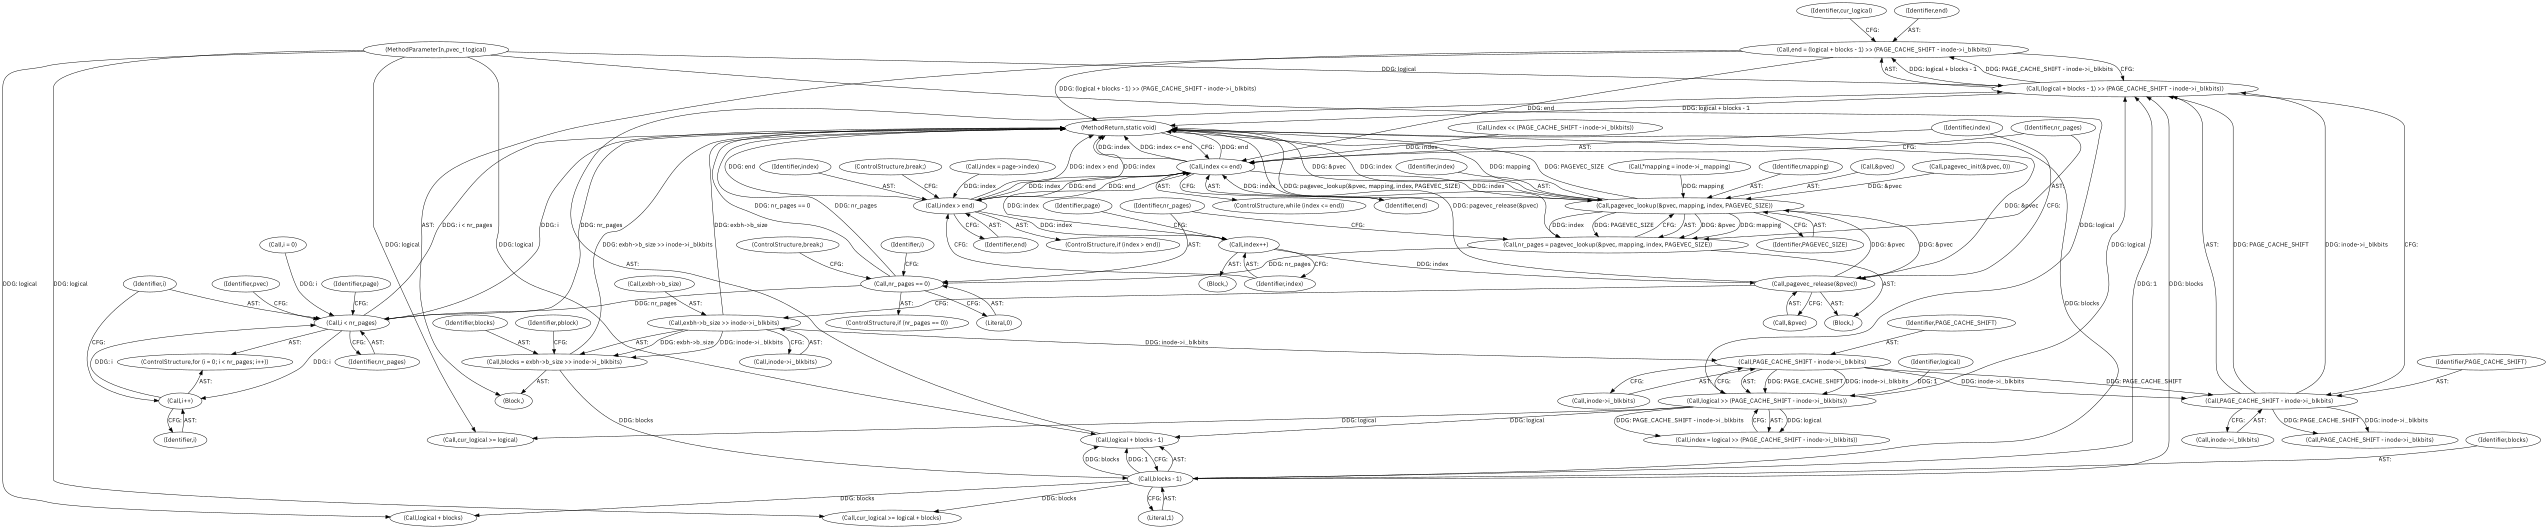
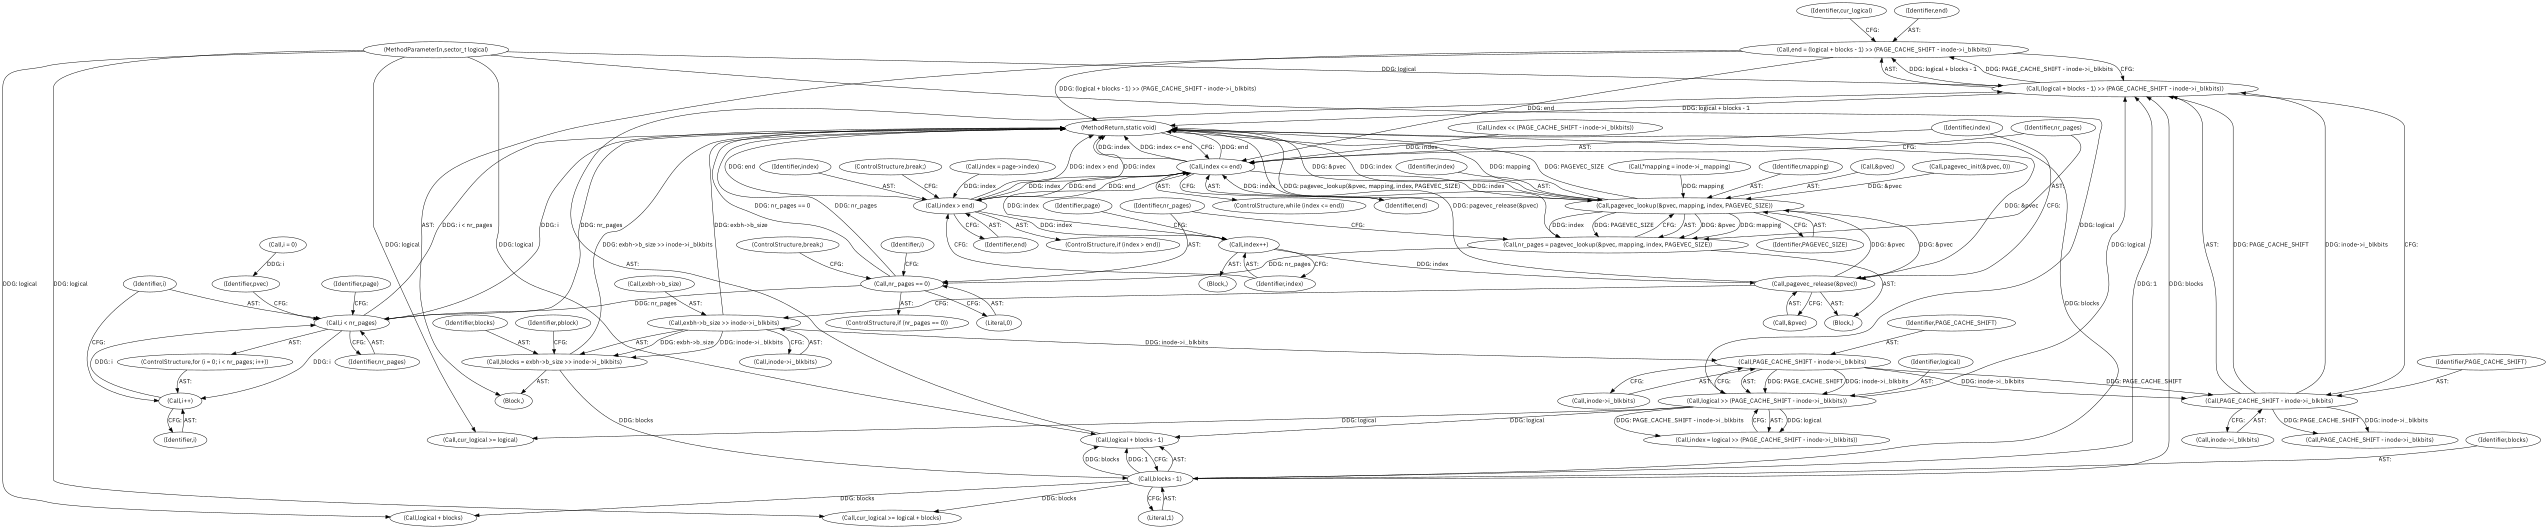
(436, 50) -> (436, 50)
(298, 290) -> (266, 263)
(1928, 382) -> (1928, 382)
(195, 385) -> (179, 378)
